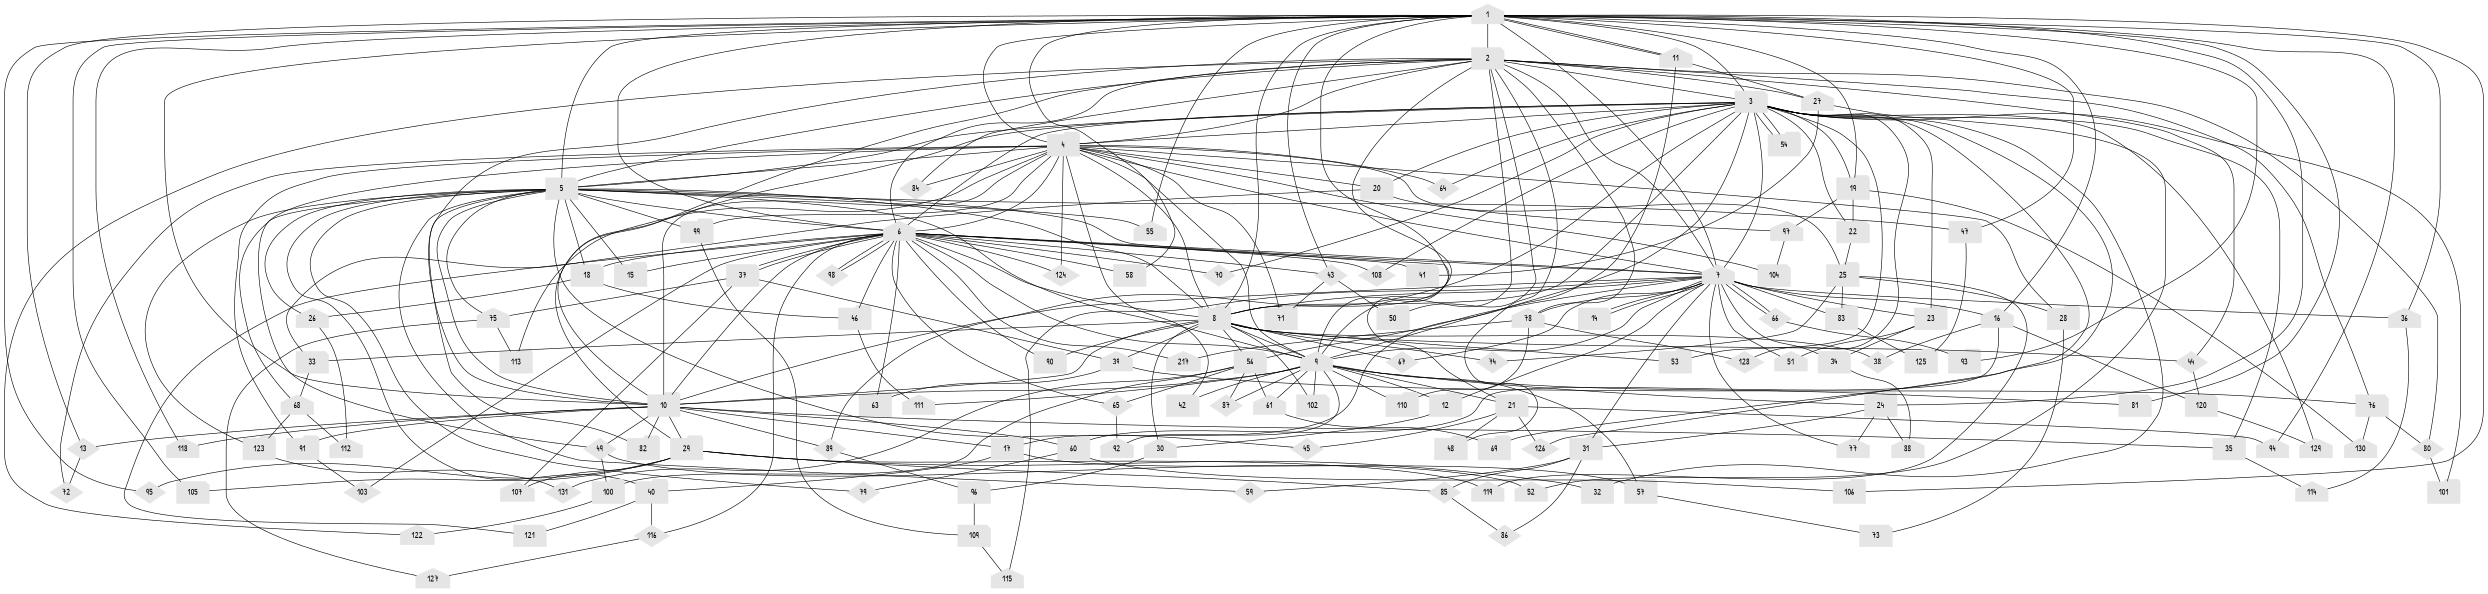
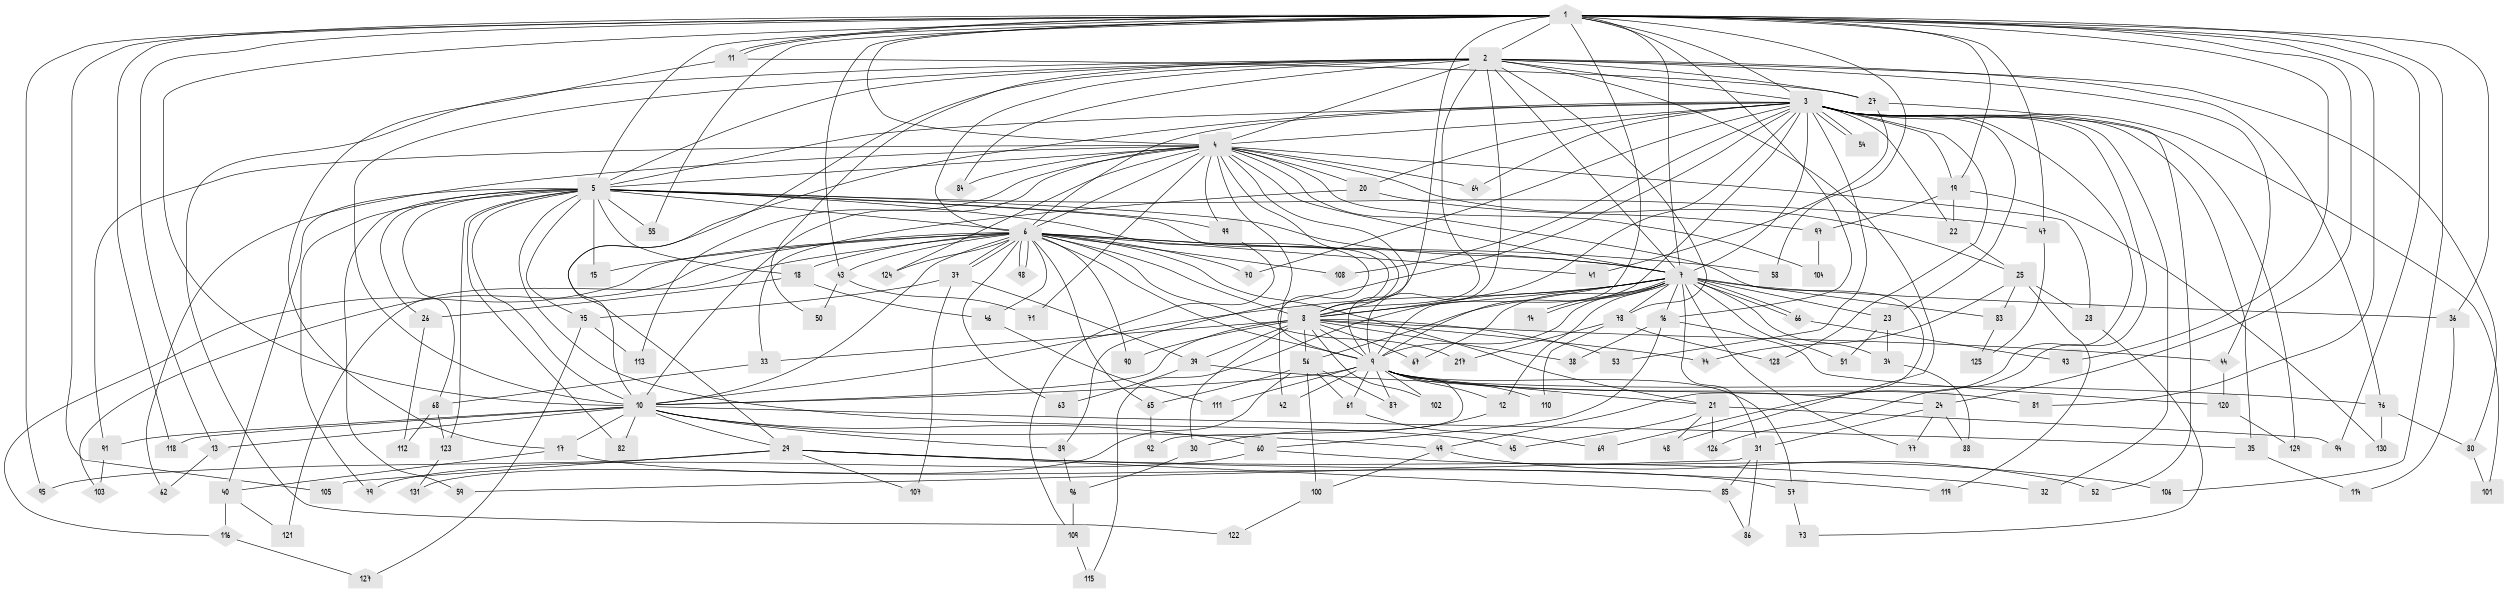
(871, 34) -> none
(66, 492) -> (164, 492)
